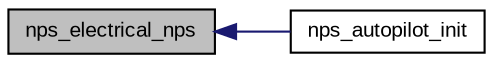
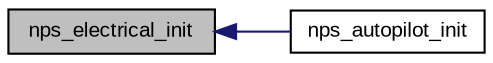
(112, 32) -> (112, 32)
